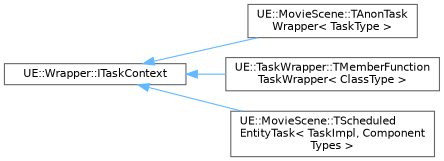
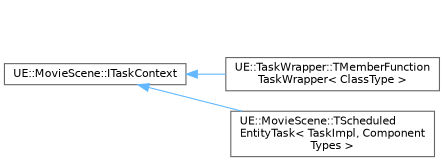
(333, 21) -> none
(95, 74) -> (95, 74)
